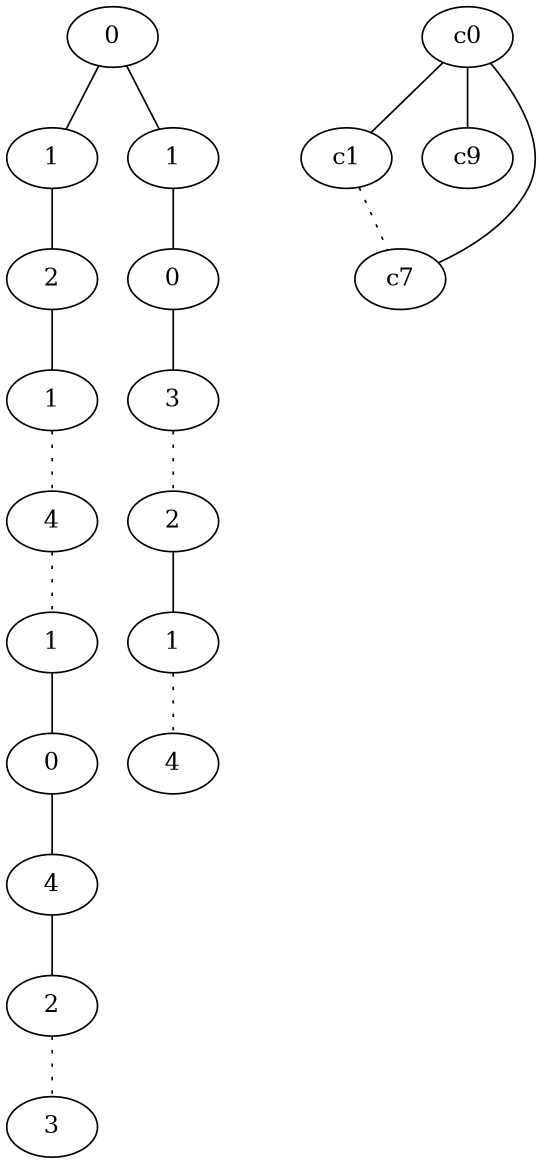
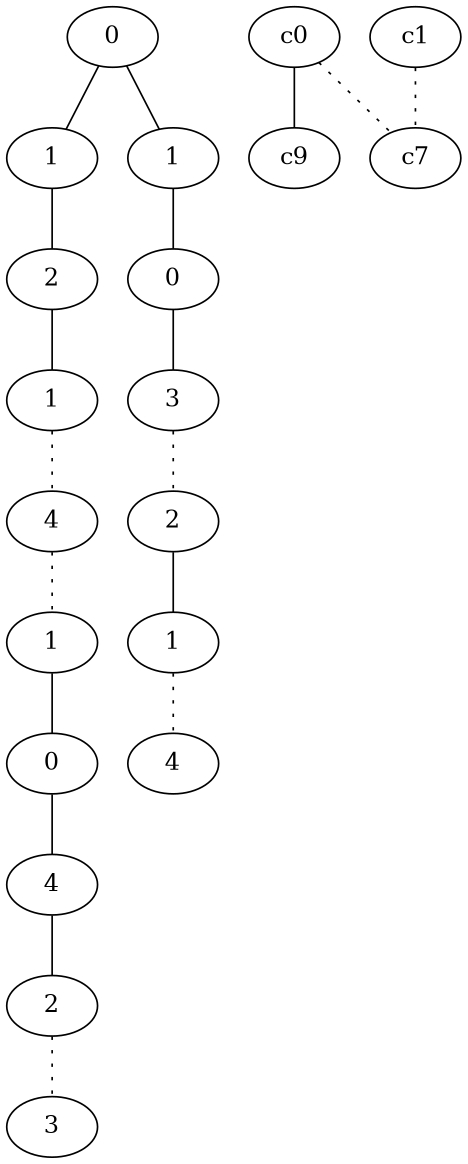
(407, 97) -> none
(531, 179) -> (355, 97)
